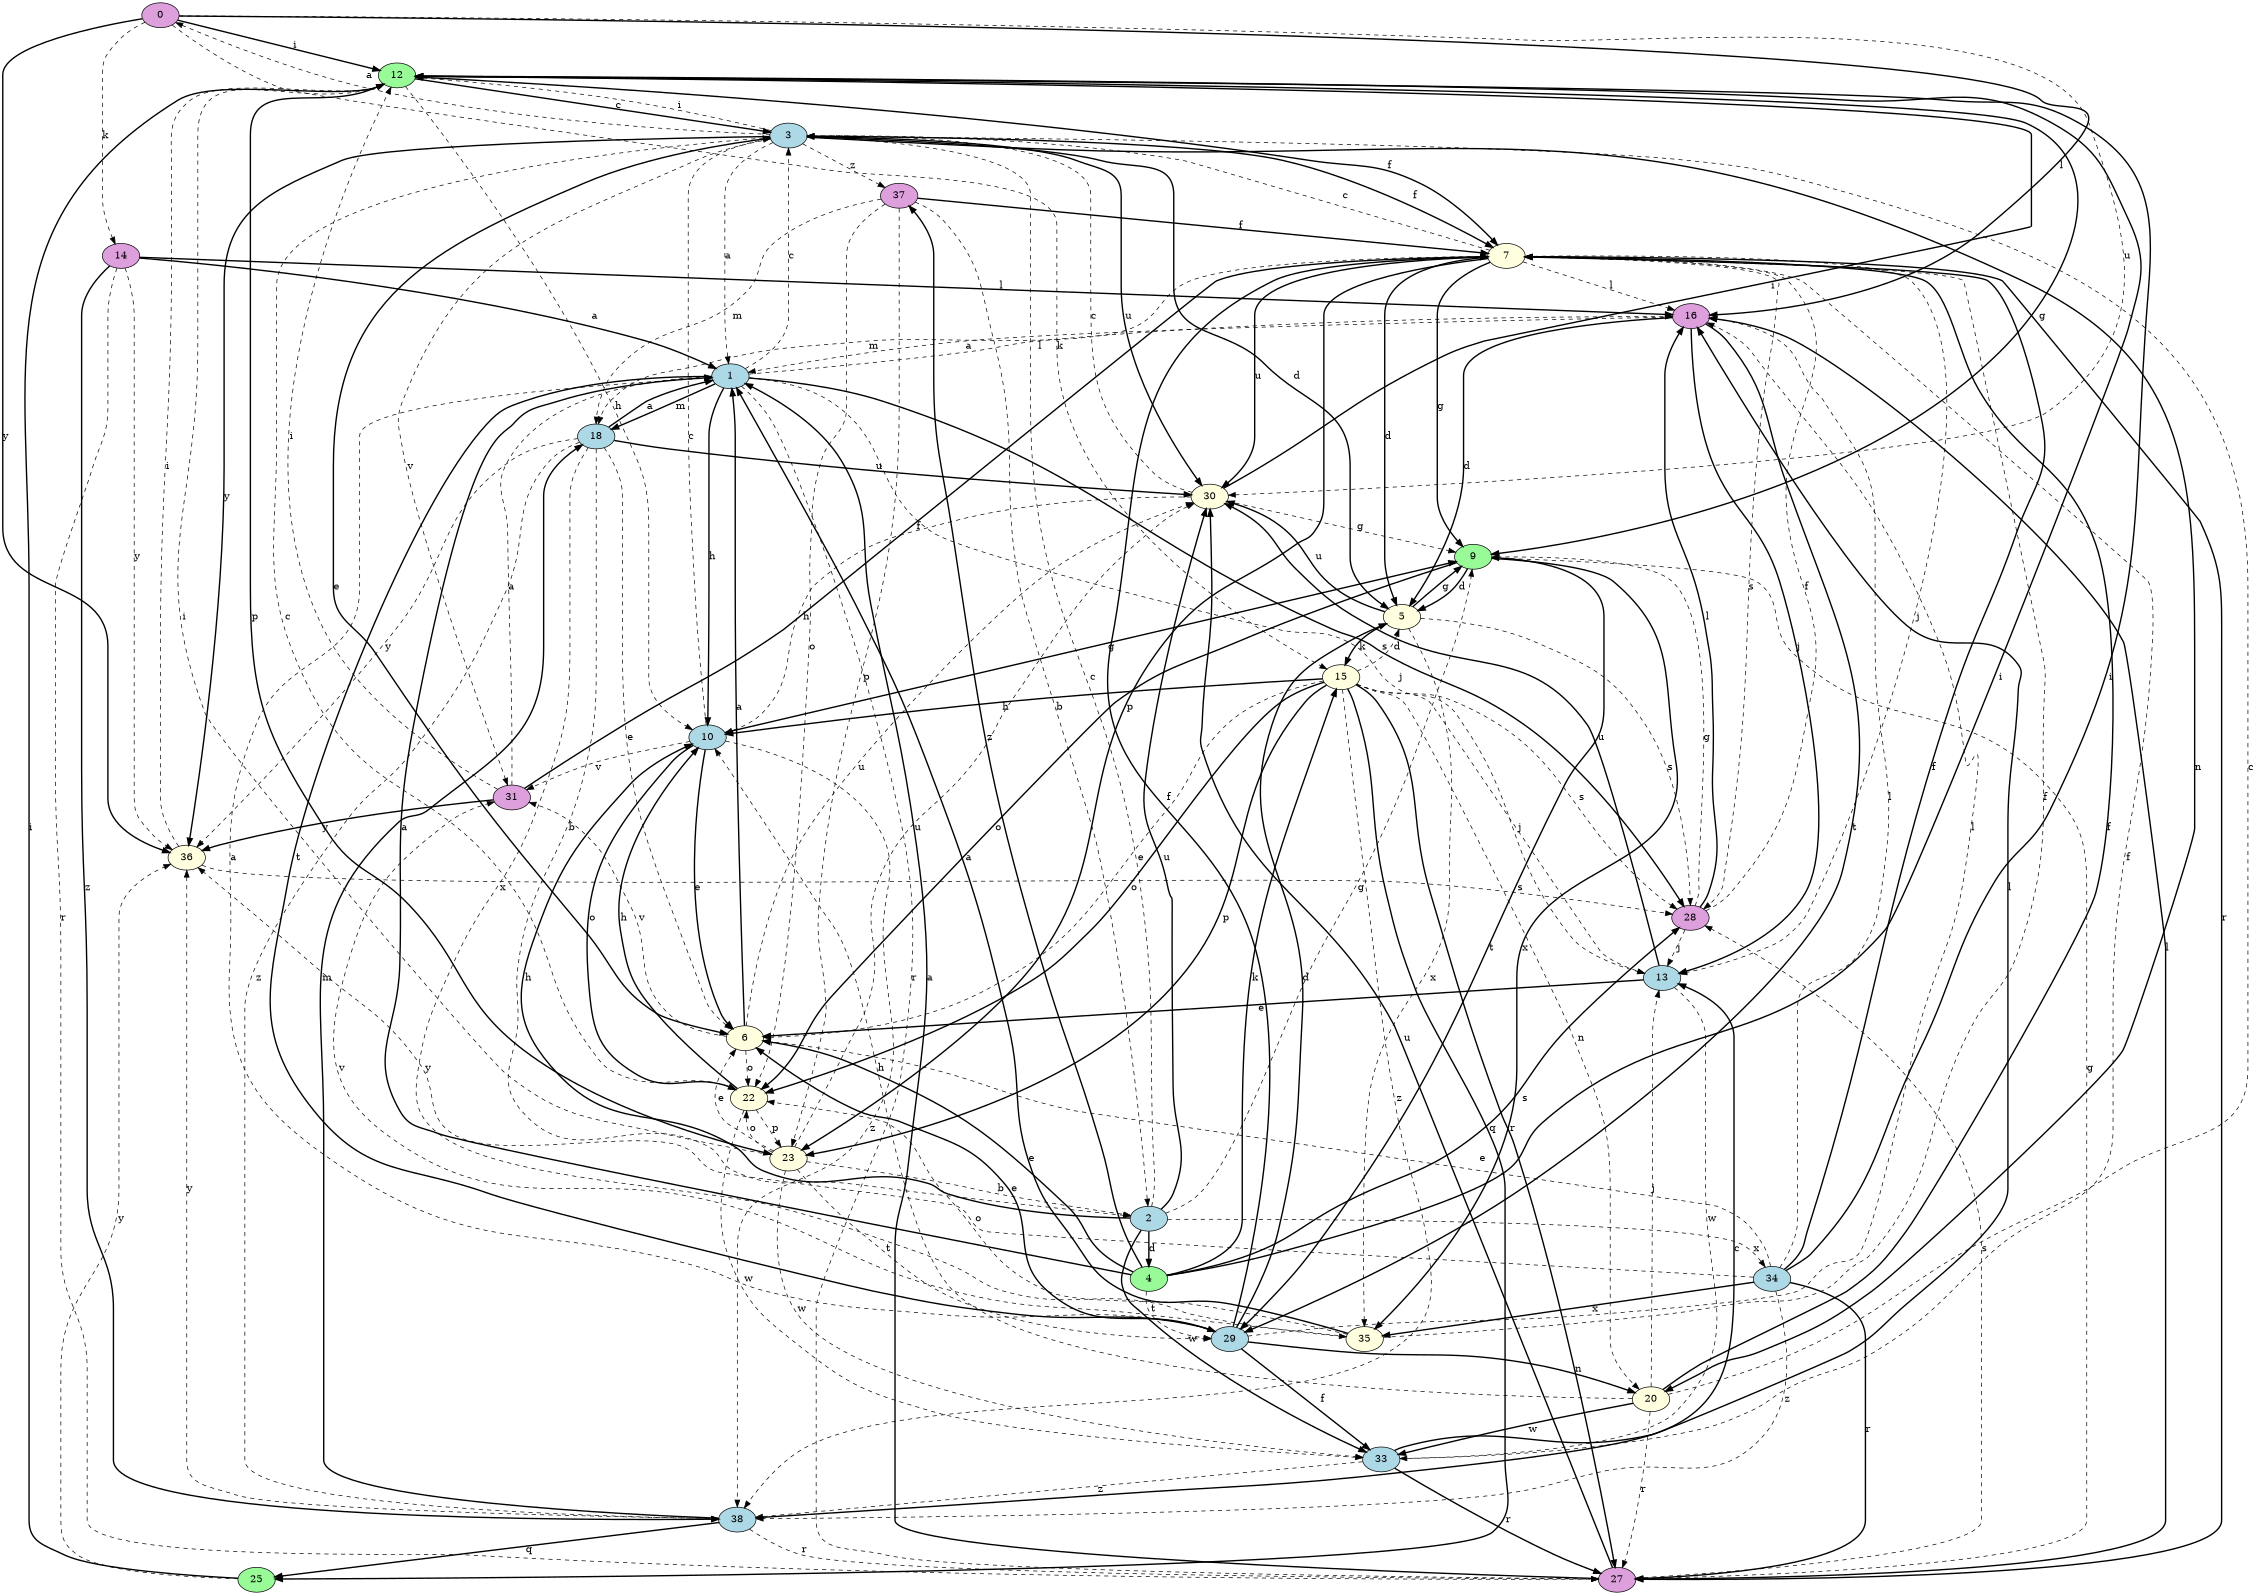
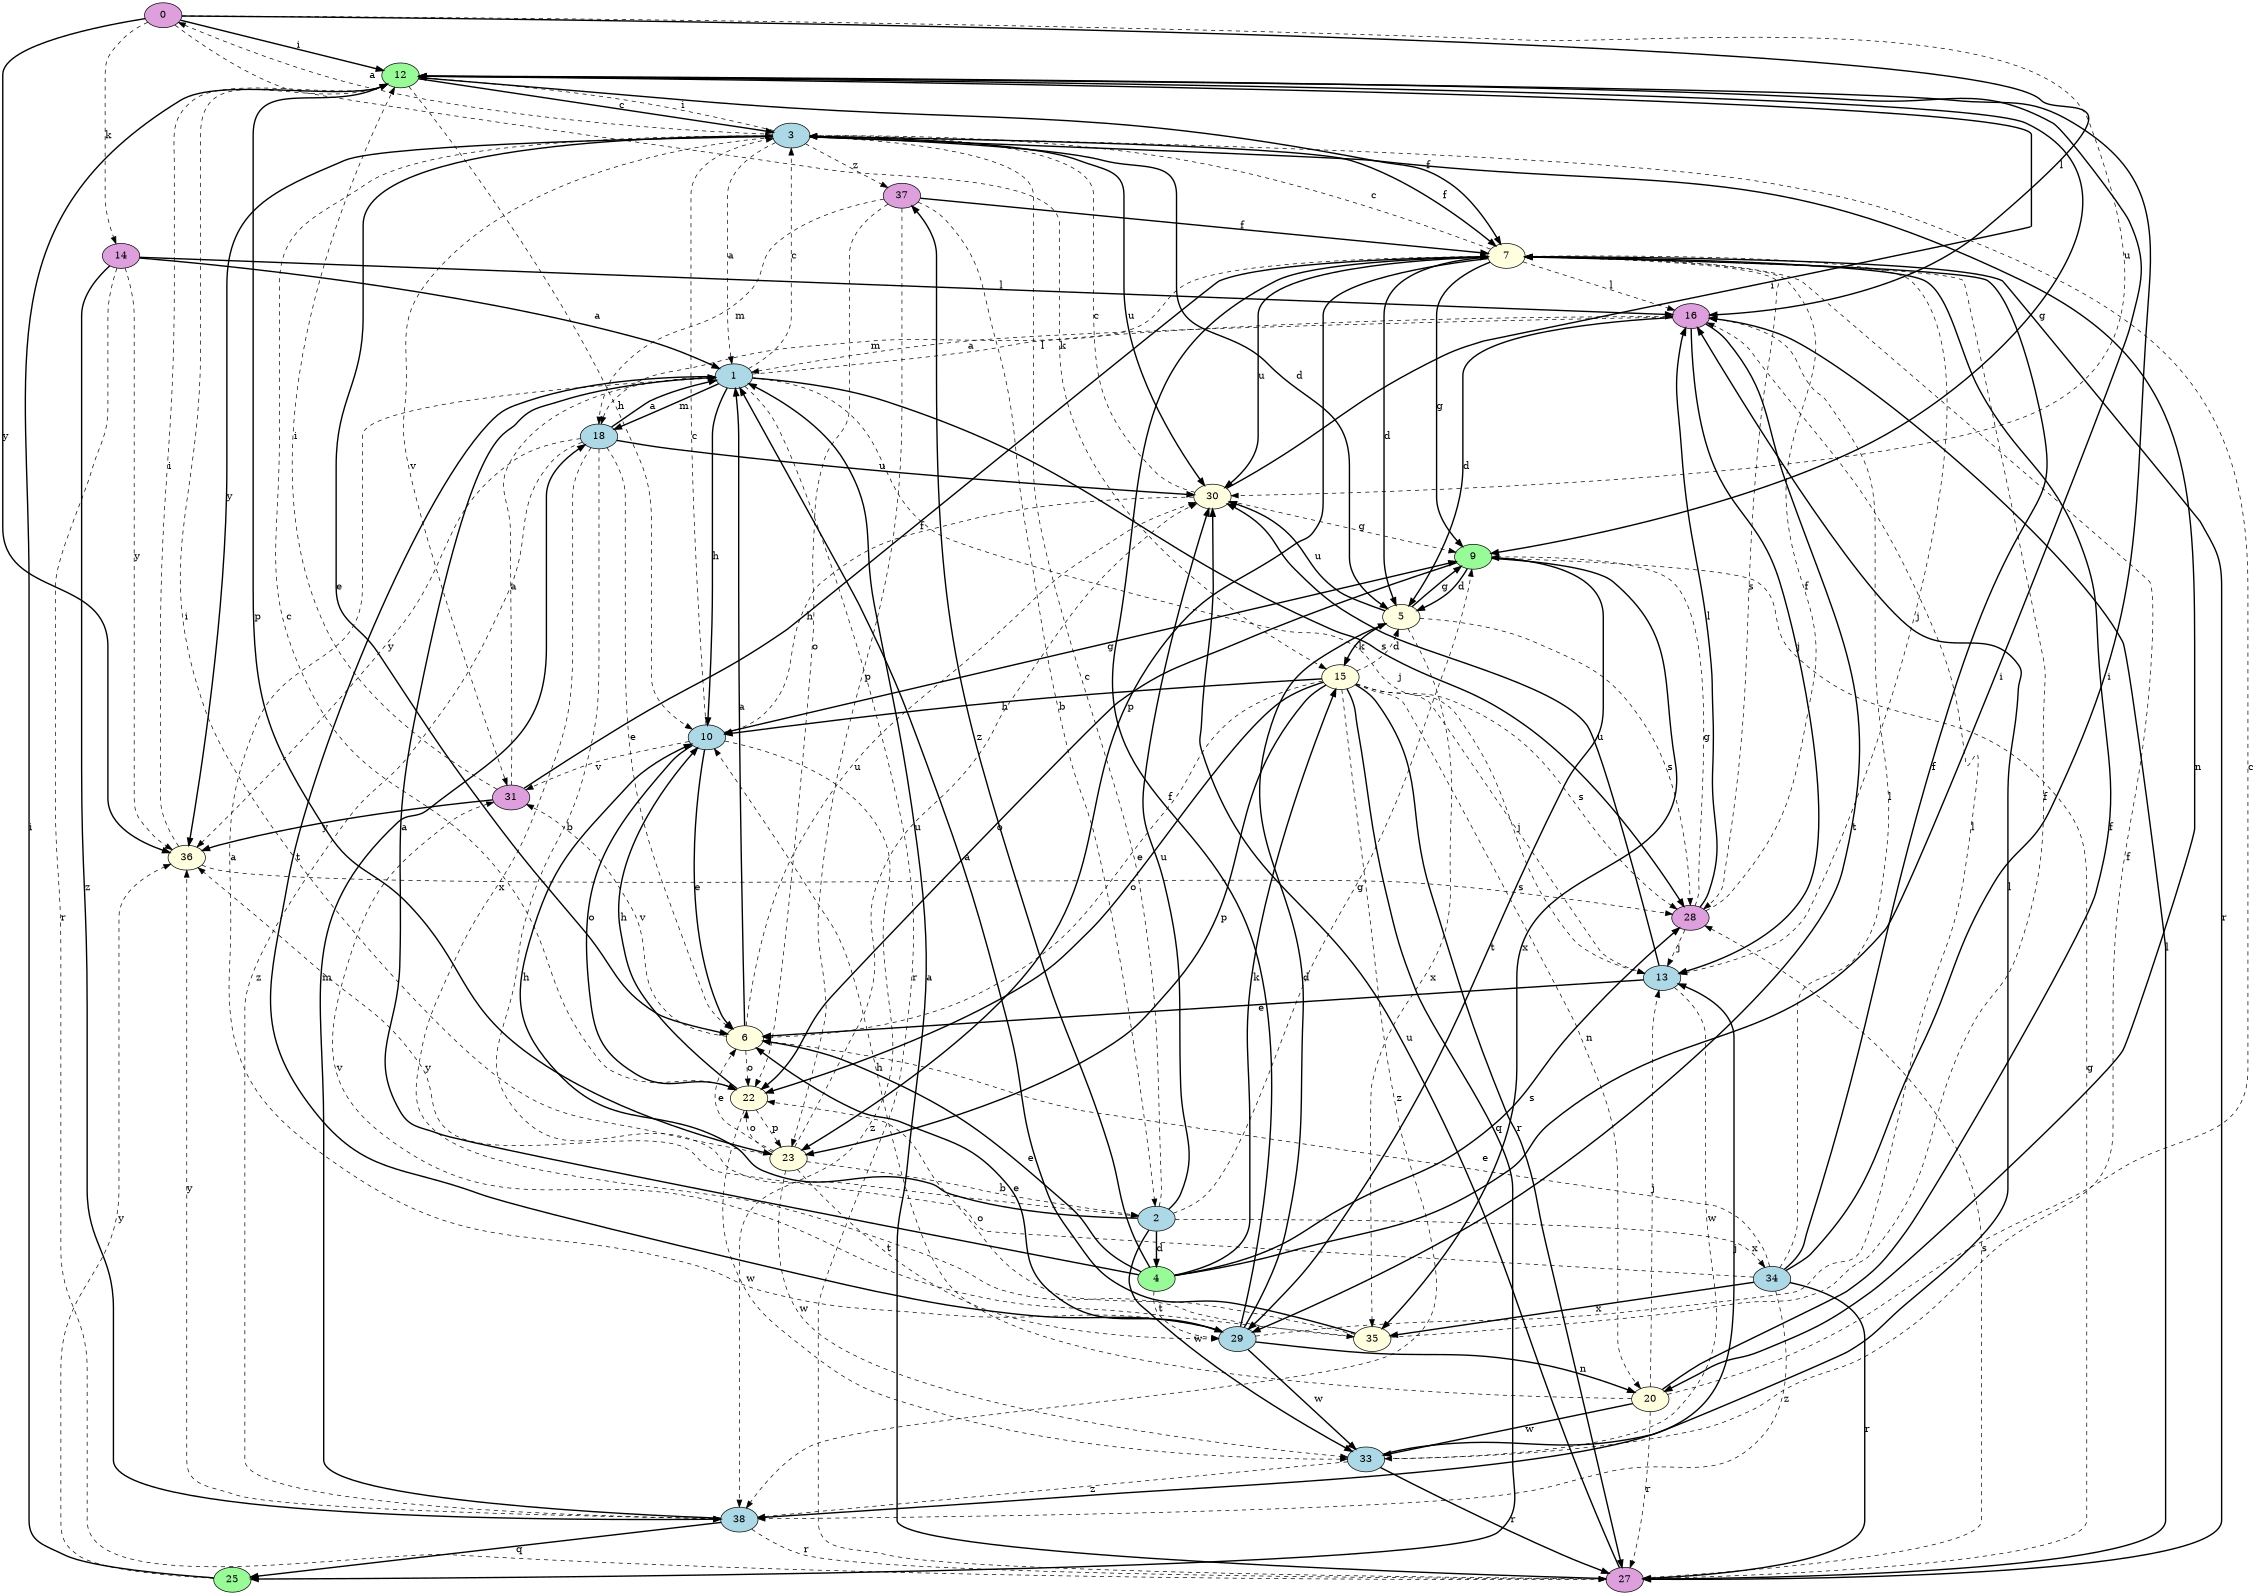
(1737, 1249) -> (1736, 1249)
(1322, 1399) -> (1319, 1399)
